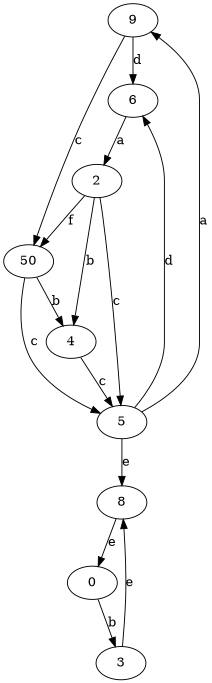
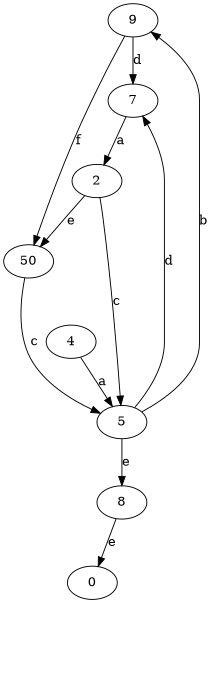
(133, 101) -> (133, 101)
(79, 141) -> (79, 141)
(71, 221) -> (71, 221)
(204, 221) -> (204, 221)
(85, 257) -> none
(48, 297) -> none
(103, 382) -> (103, 382)
(121, 663) -> none
